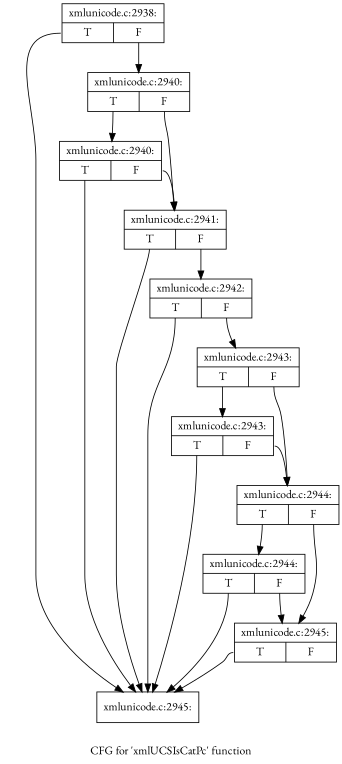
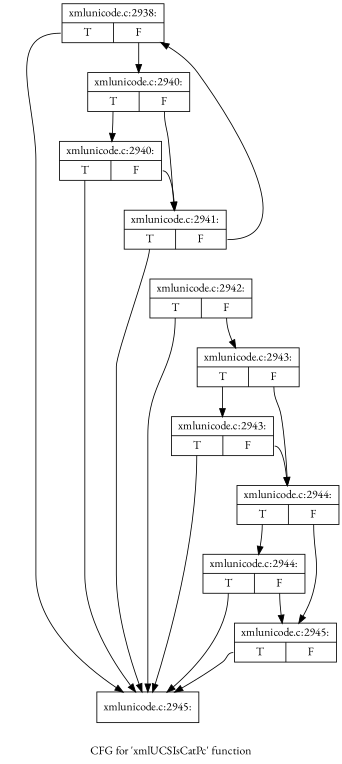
(201, 260) -> (242, 143)
